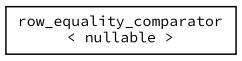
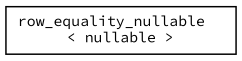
(121, 30) -> (121, 30)
